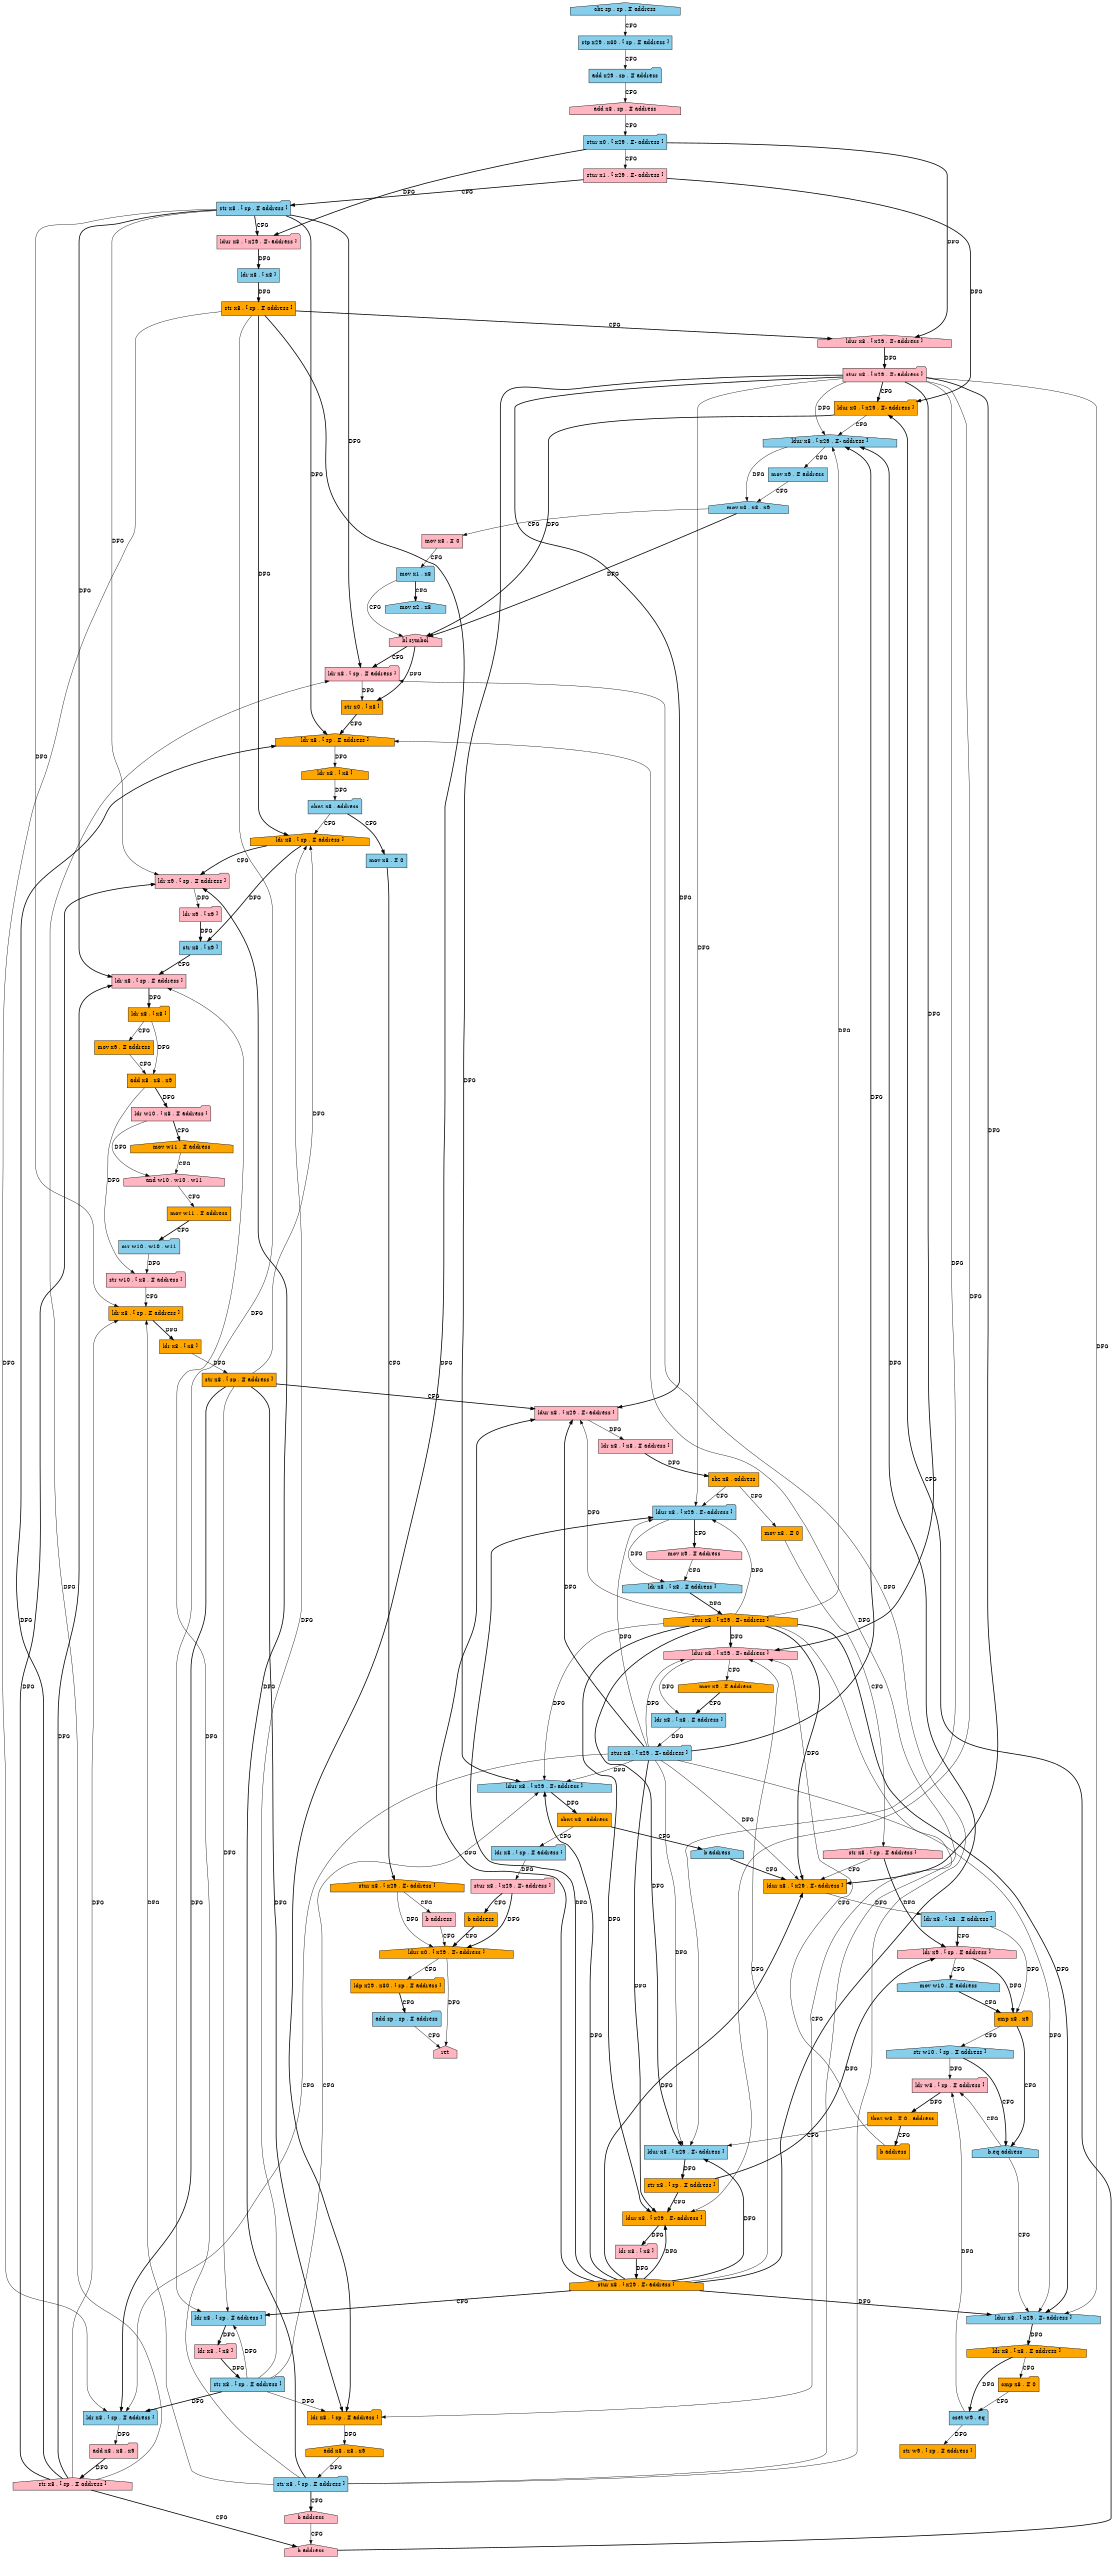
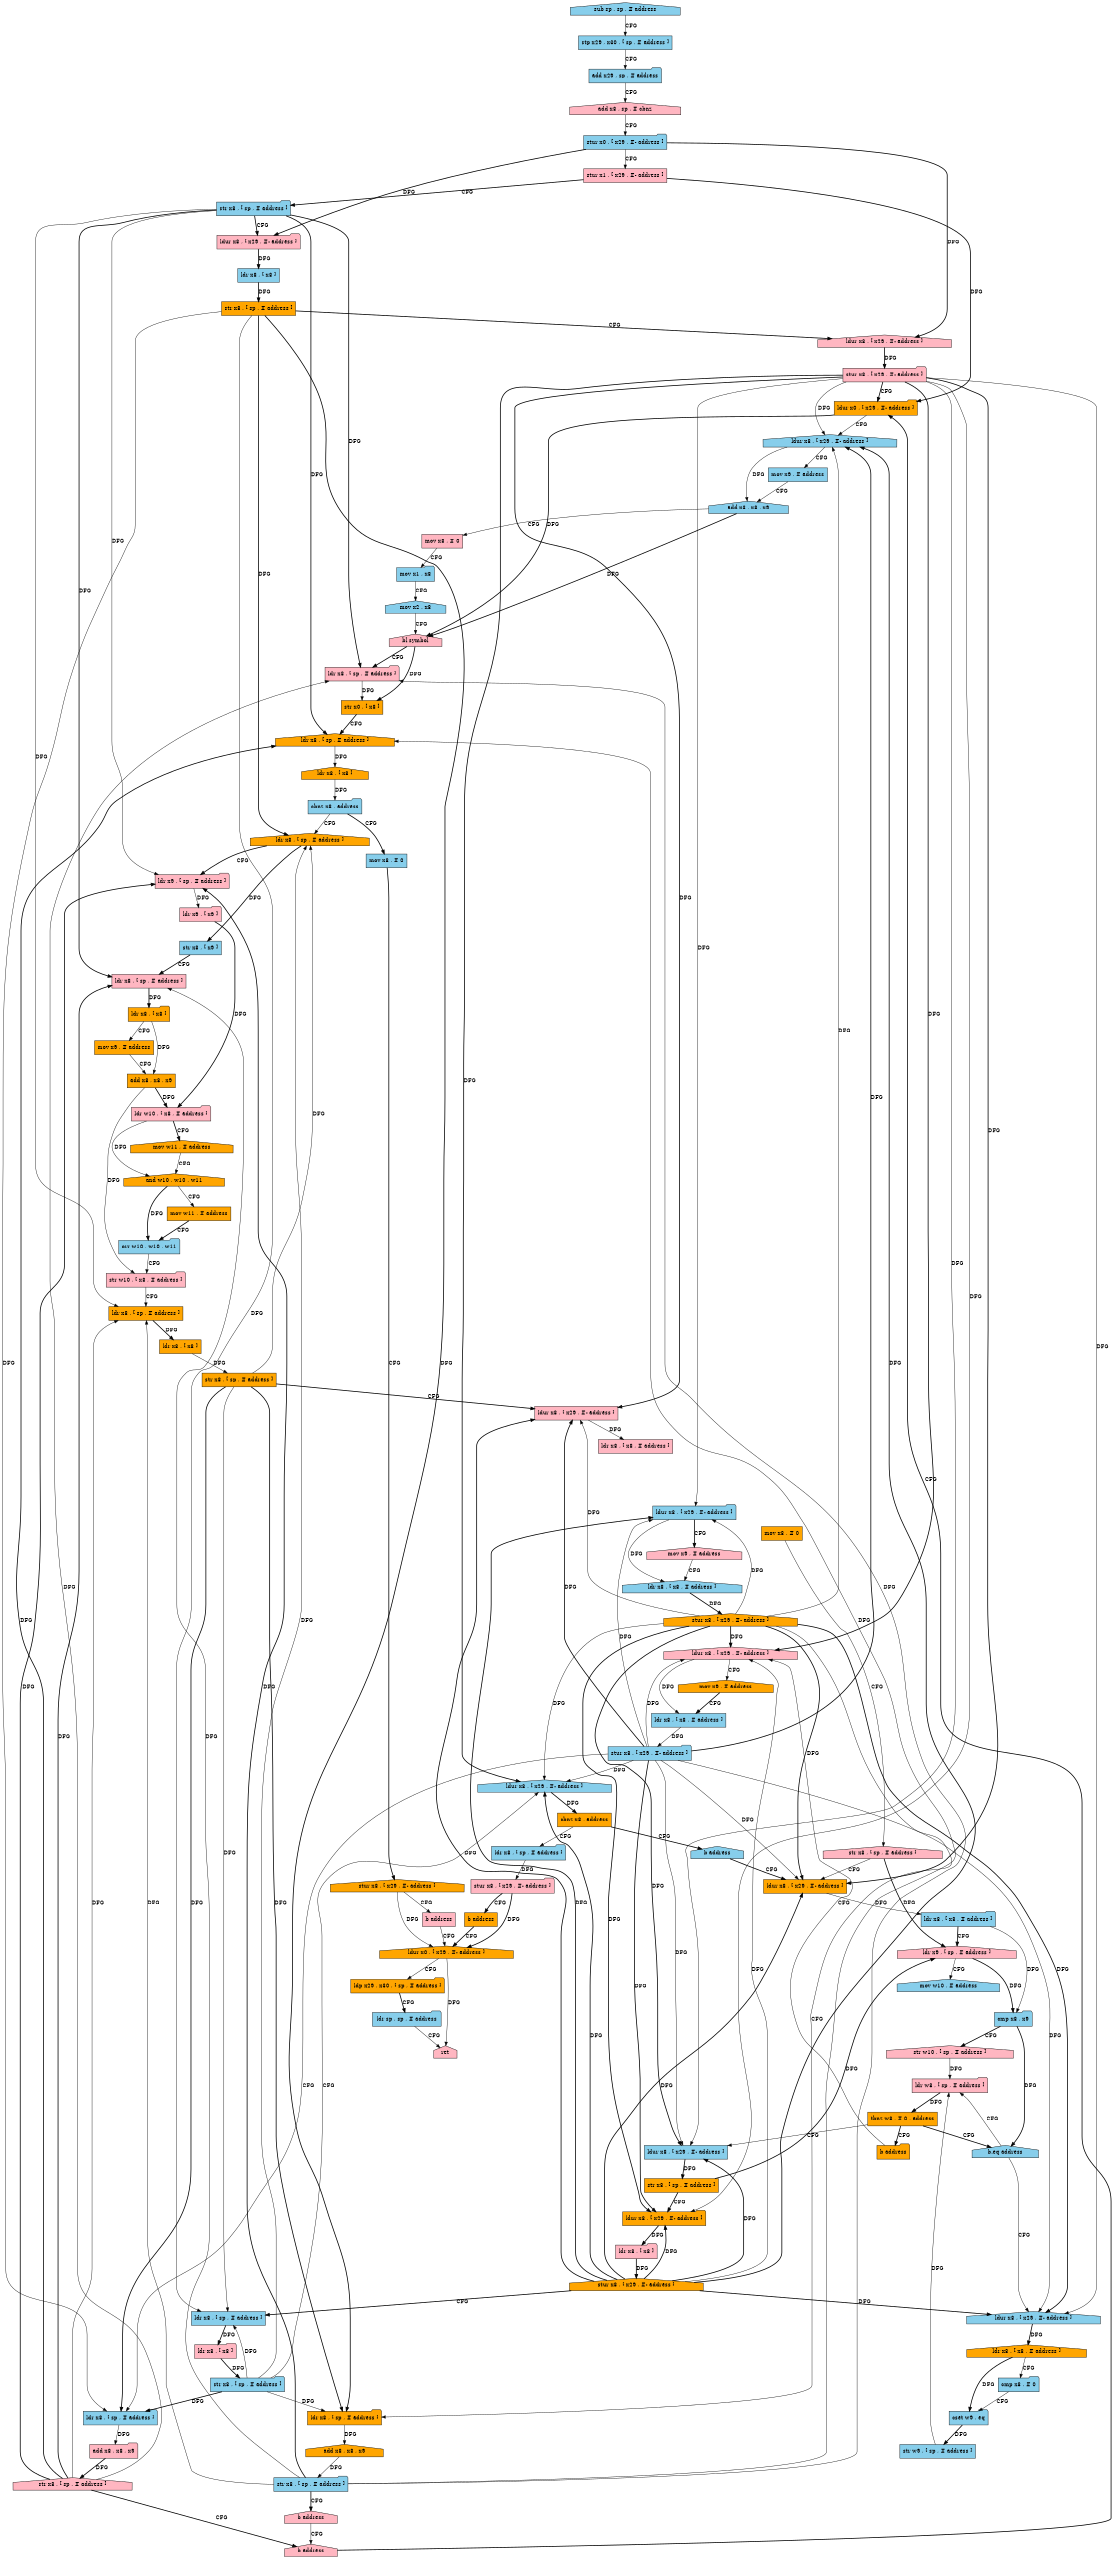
(625, 10) -> (625, 10)
(625, 109) -> (625, 109)
(749, 508) -> (749, 508)
(416, 589) -> (416, 589)
(368, 609) -> (416, 622)
(201, 929) -> (233, 1017)
(174, 1181) -> (174, 1181)
none -> (150, 1208)
(154, 1264) -> (154, 1264)
(734, 1480) -> none
(978, 2001) -> none
(407, 2019) -> (407, 2019)
(1013, 2019) -> (1013, 2019)
(982, 2035) -> (982, 2035)
(950, 2053) -> (950, 2053)
(1031, 2086) -> (1031, 2086)
(998, 2092) -> (955, 2136)
(961, 2255) -> (932, 2270)
(1019, 2385) -> (1019, 2385)
(954, 2433) -> (954, 2433)
(938, 2451) -> (938, 2451)
